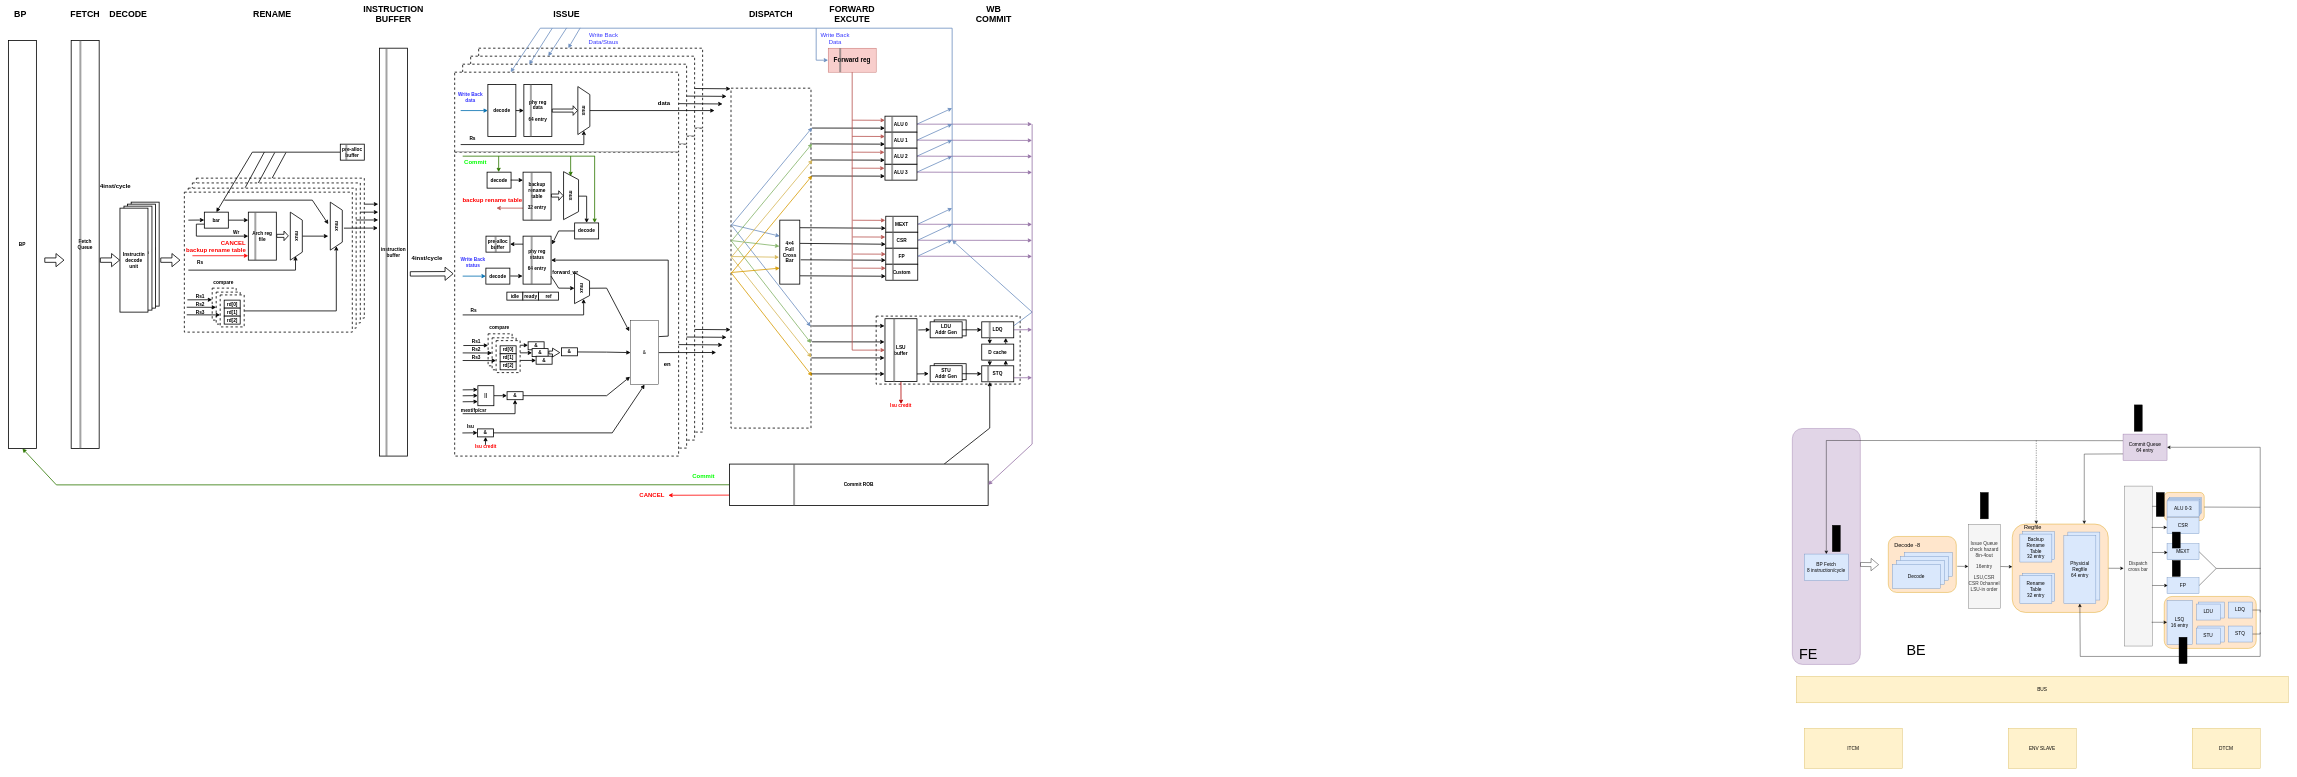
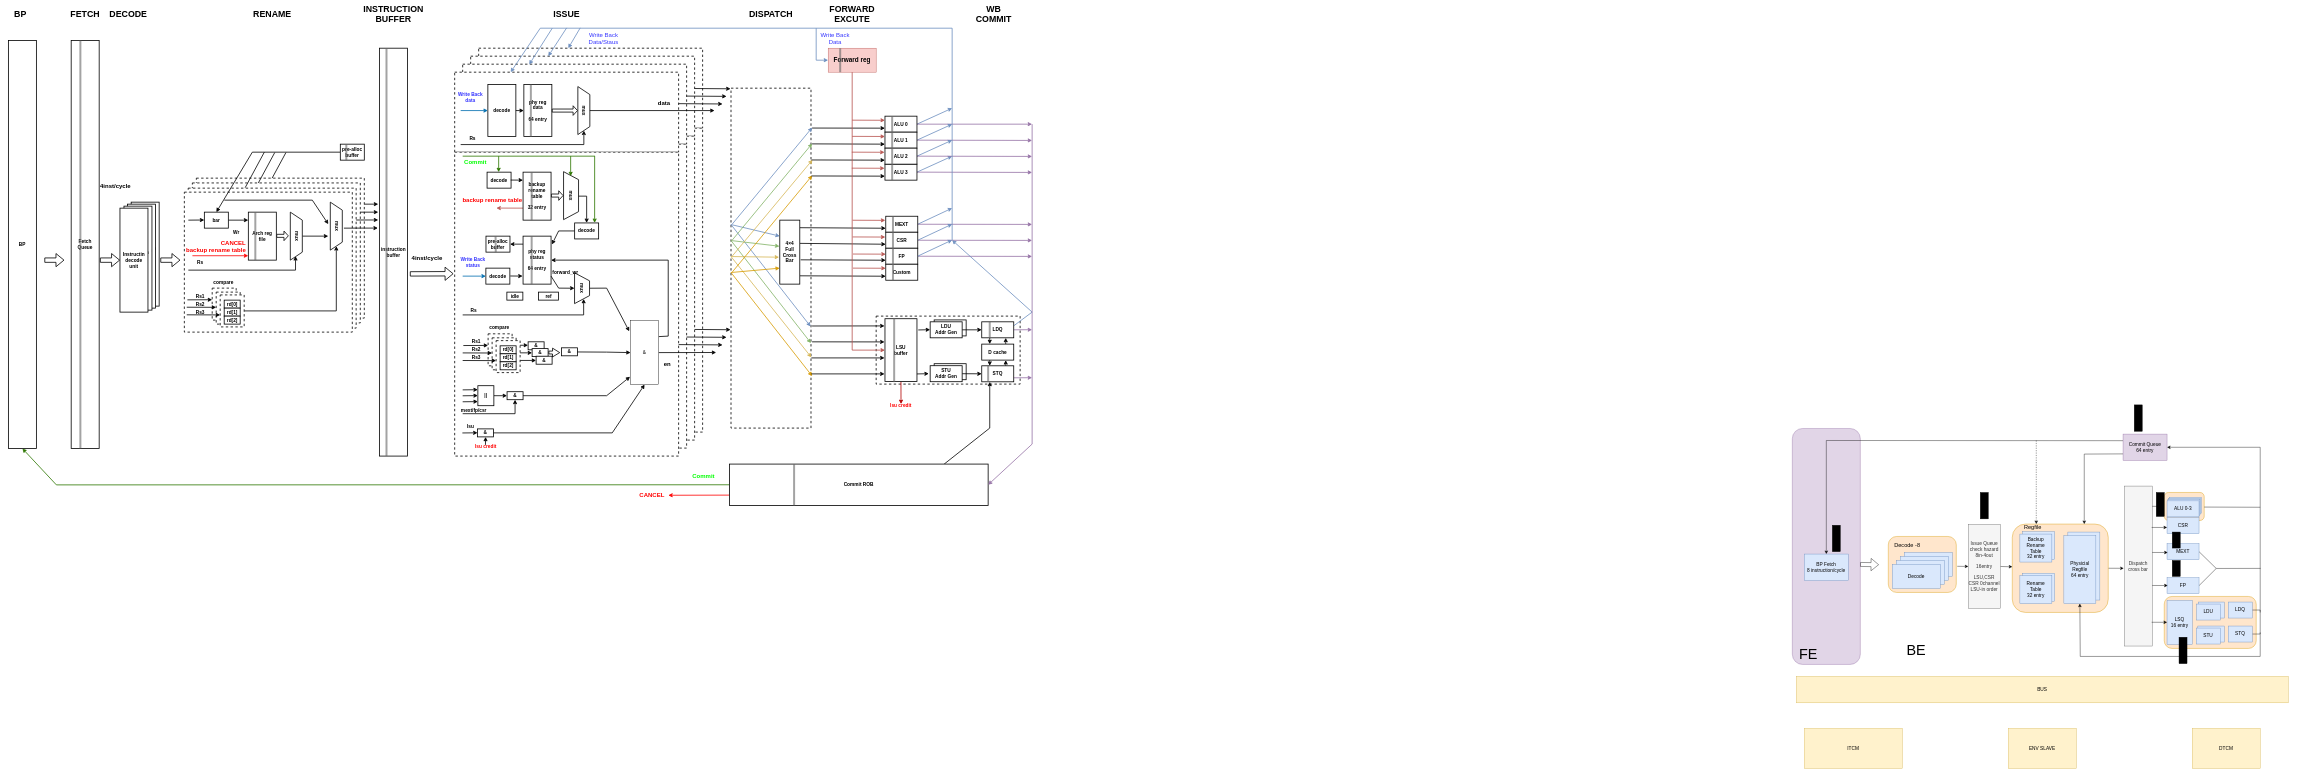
(196, 227) -> none
(531, 296) -> none
